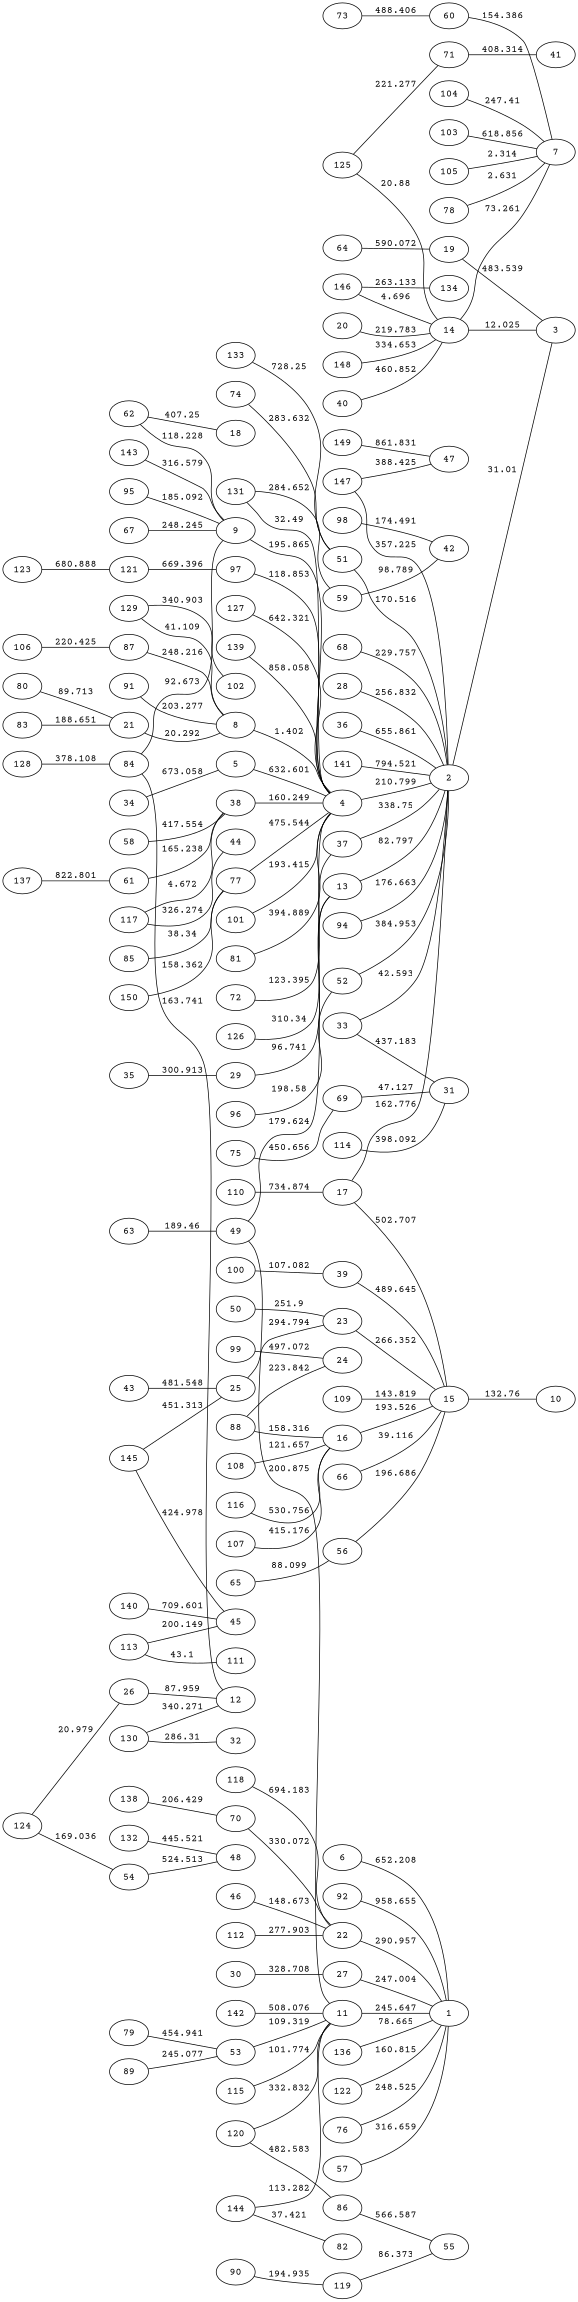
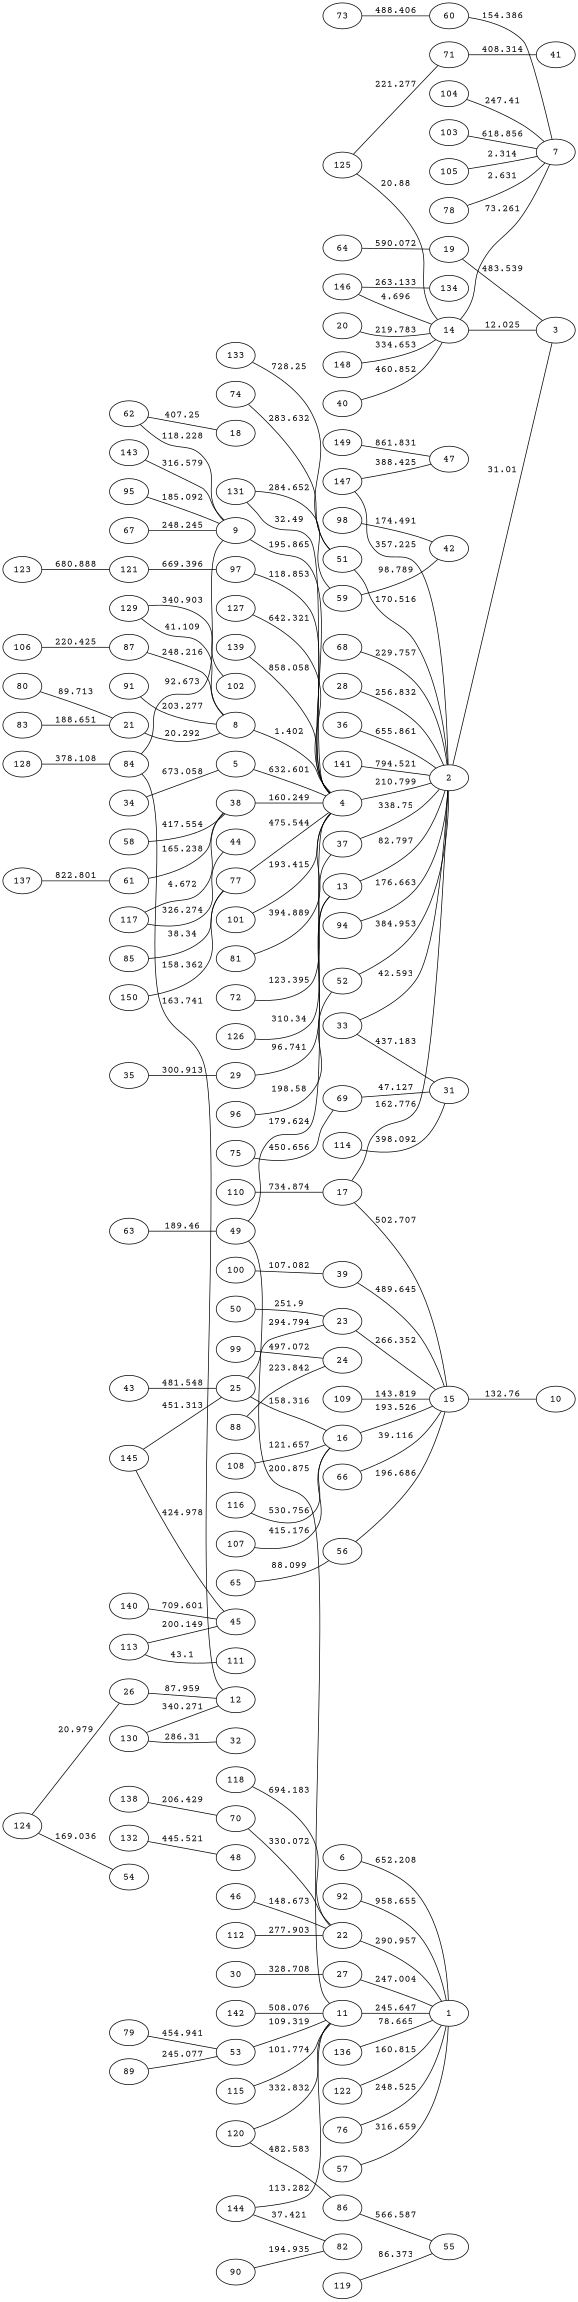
(289, 1436) -> (288, 1415)
(183, 1869) -> none
(288, 2282) -> (289, 2259)
